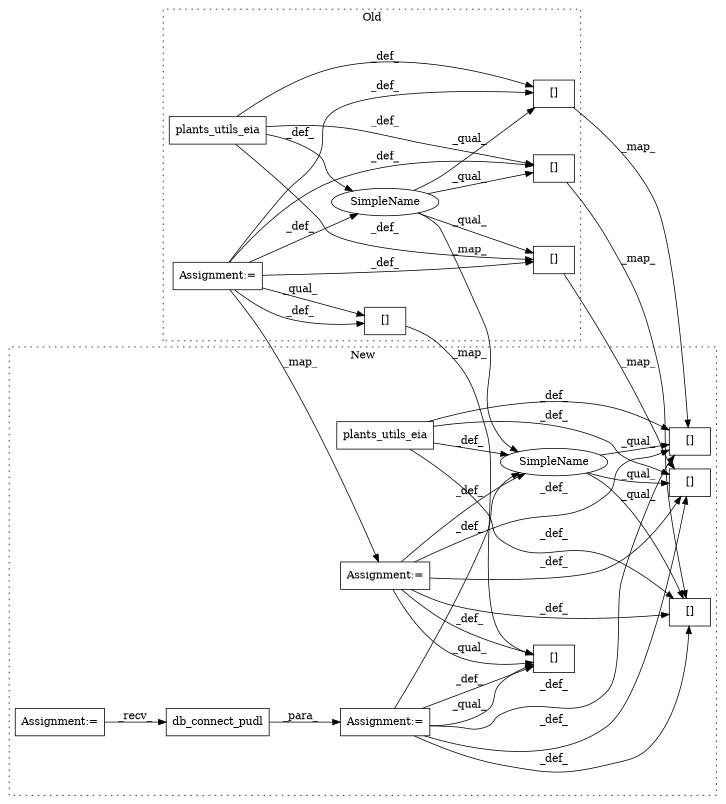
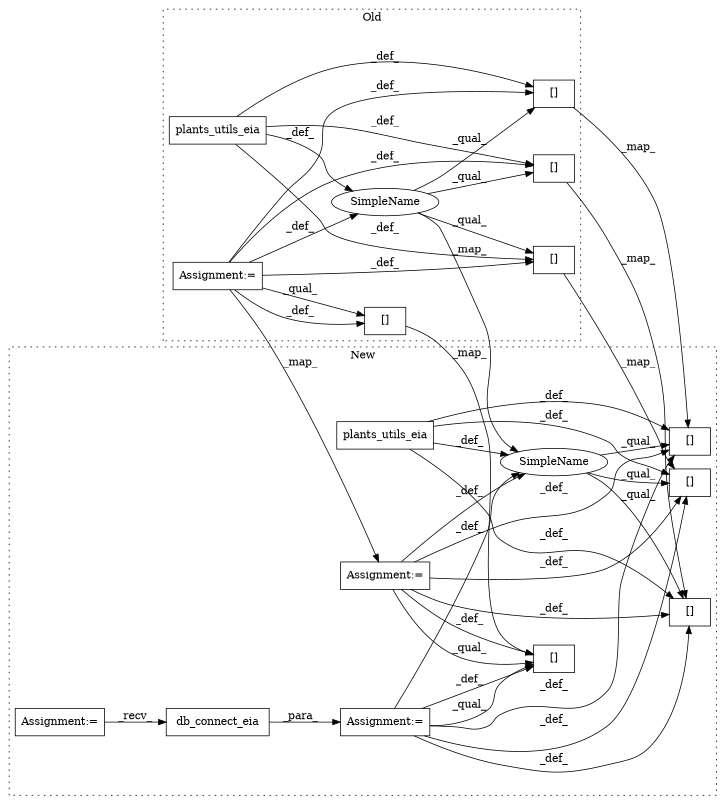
(218, 722) -> (218, 722)
